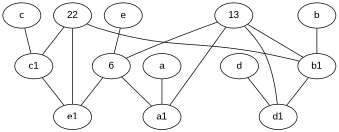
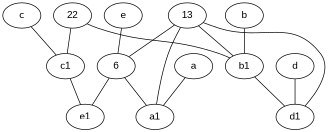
(73, 66) -> none
